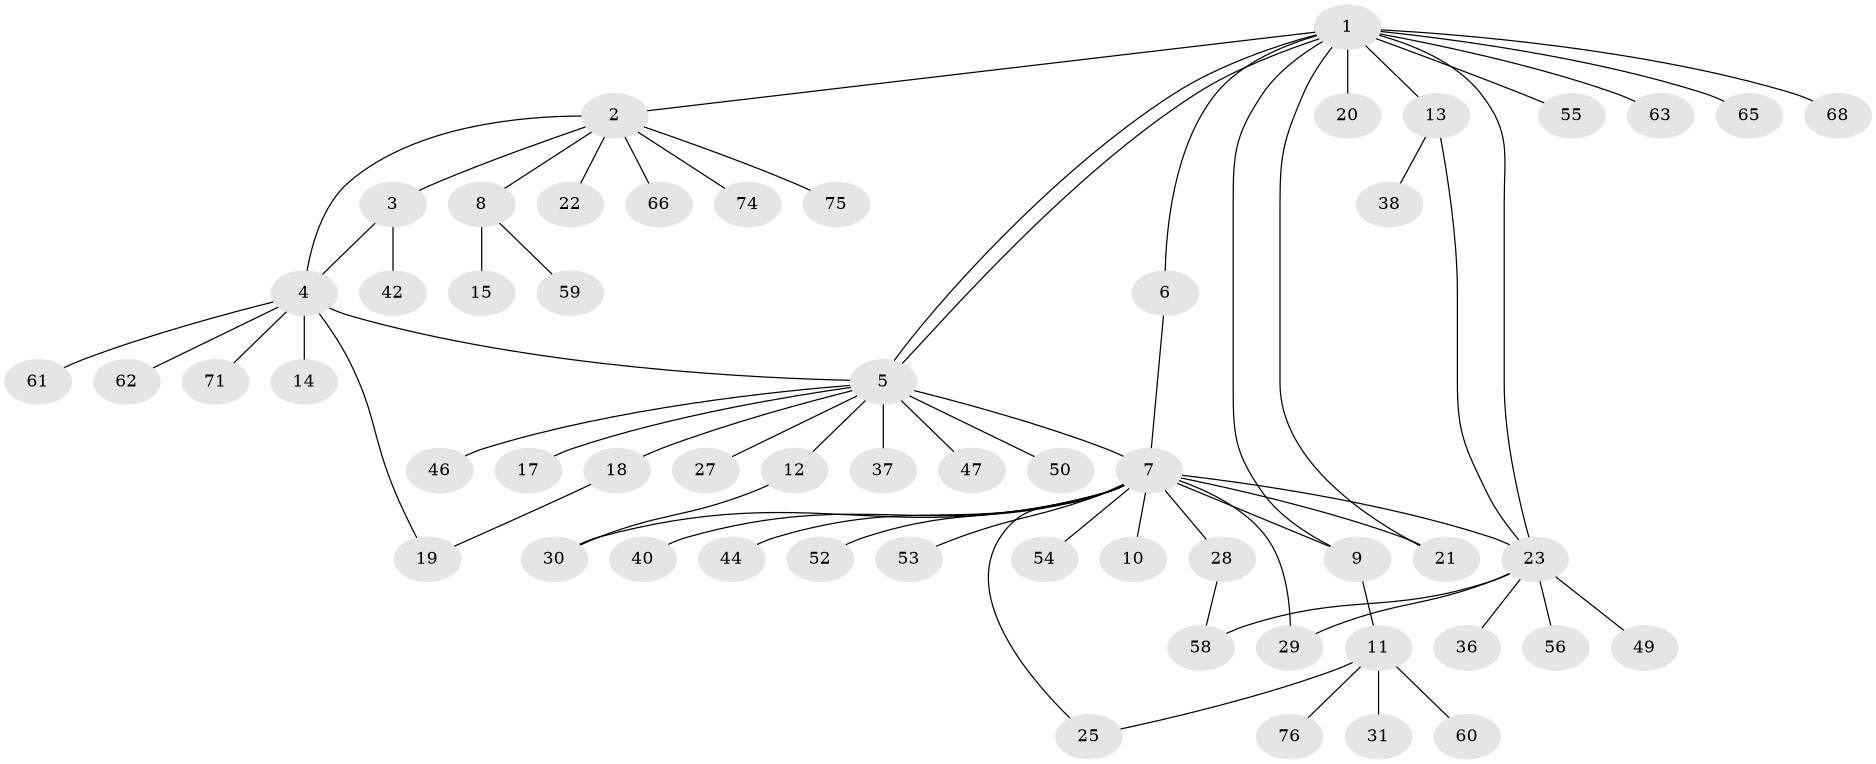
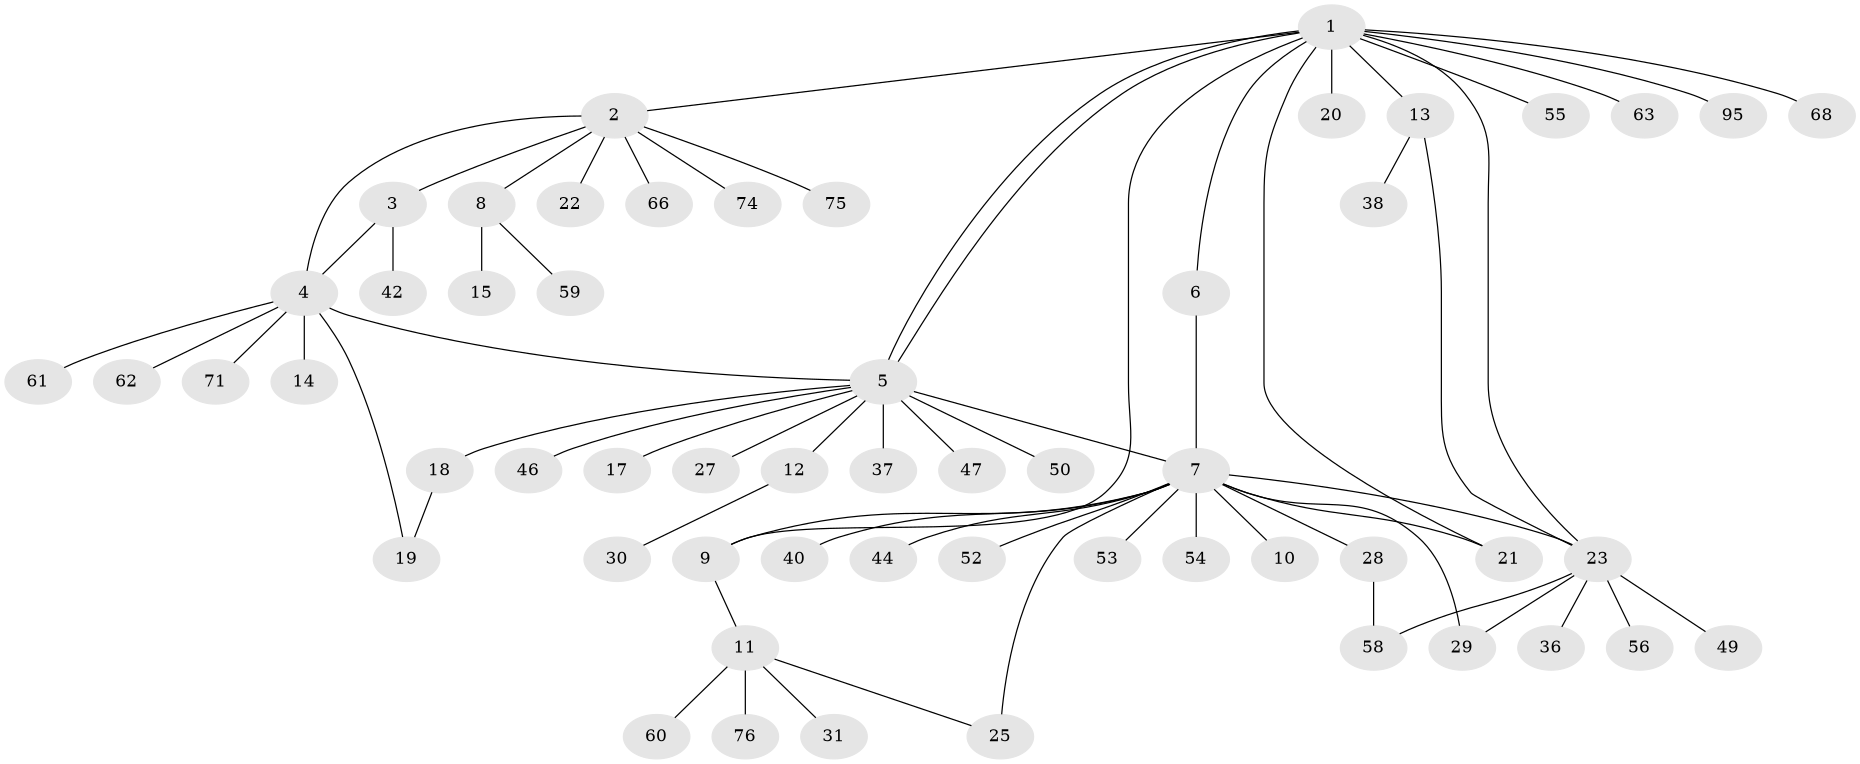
(1749, 116) -> (1733, 116)
(755, 513) -> none
